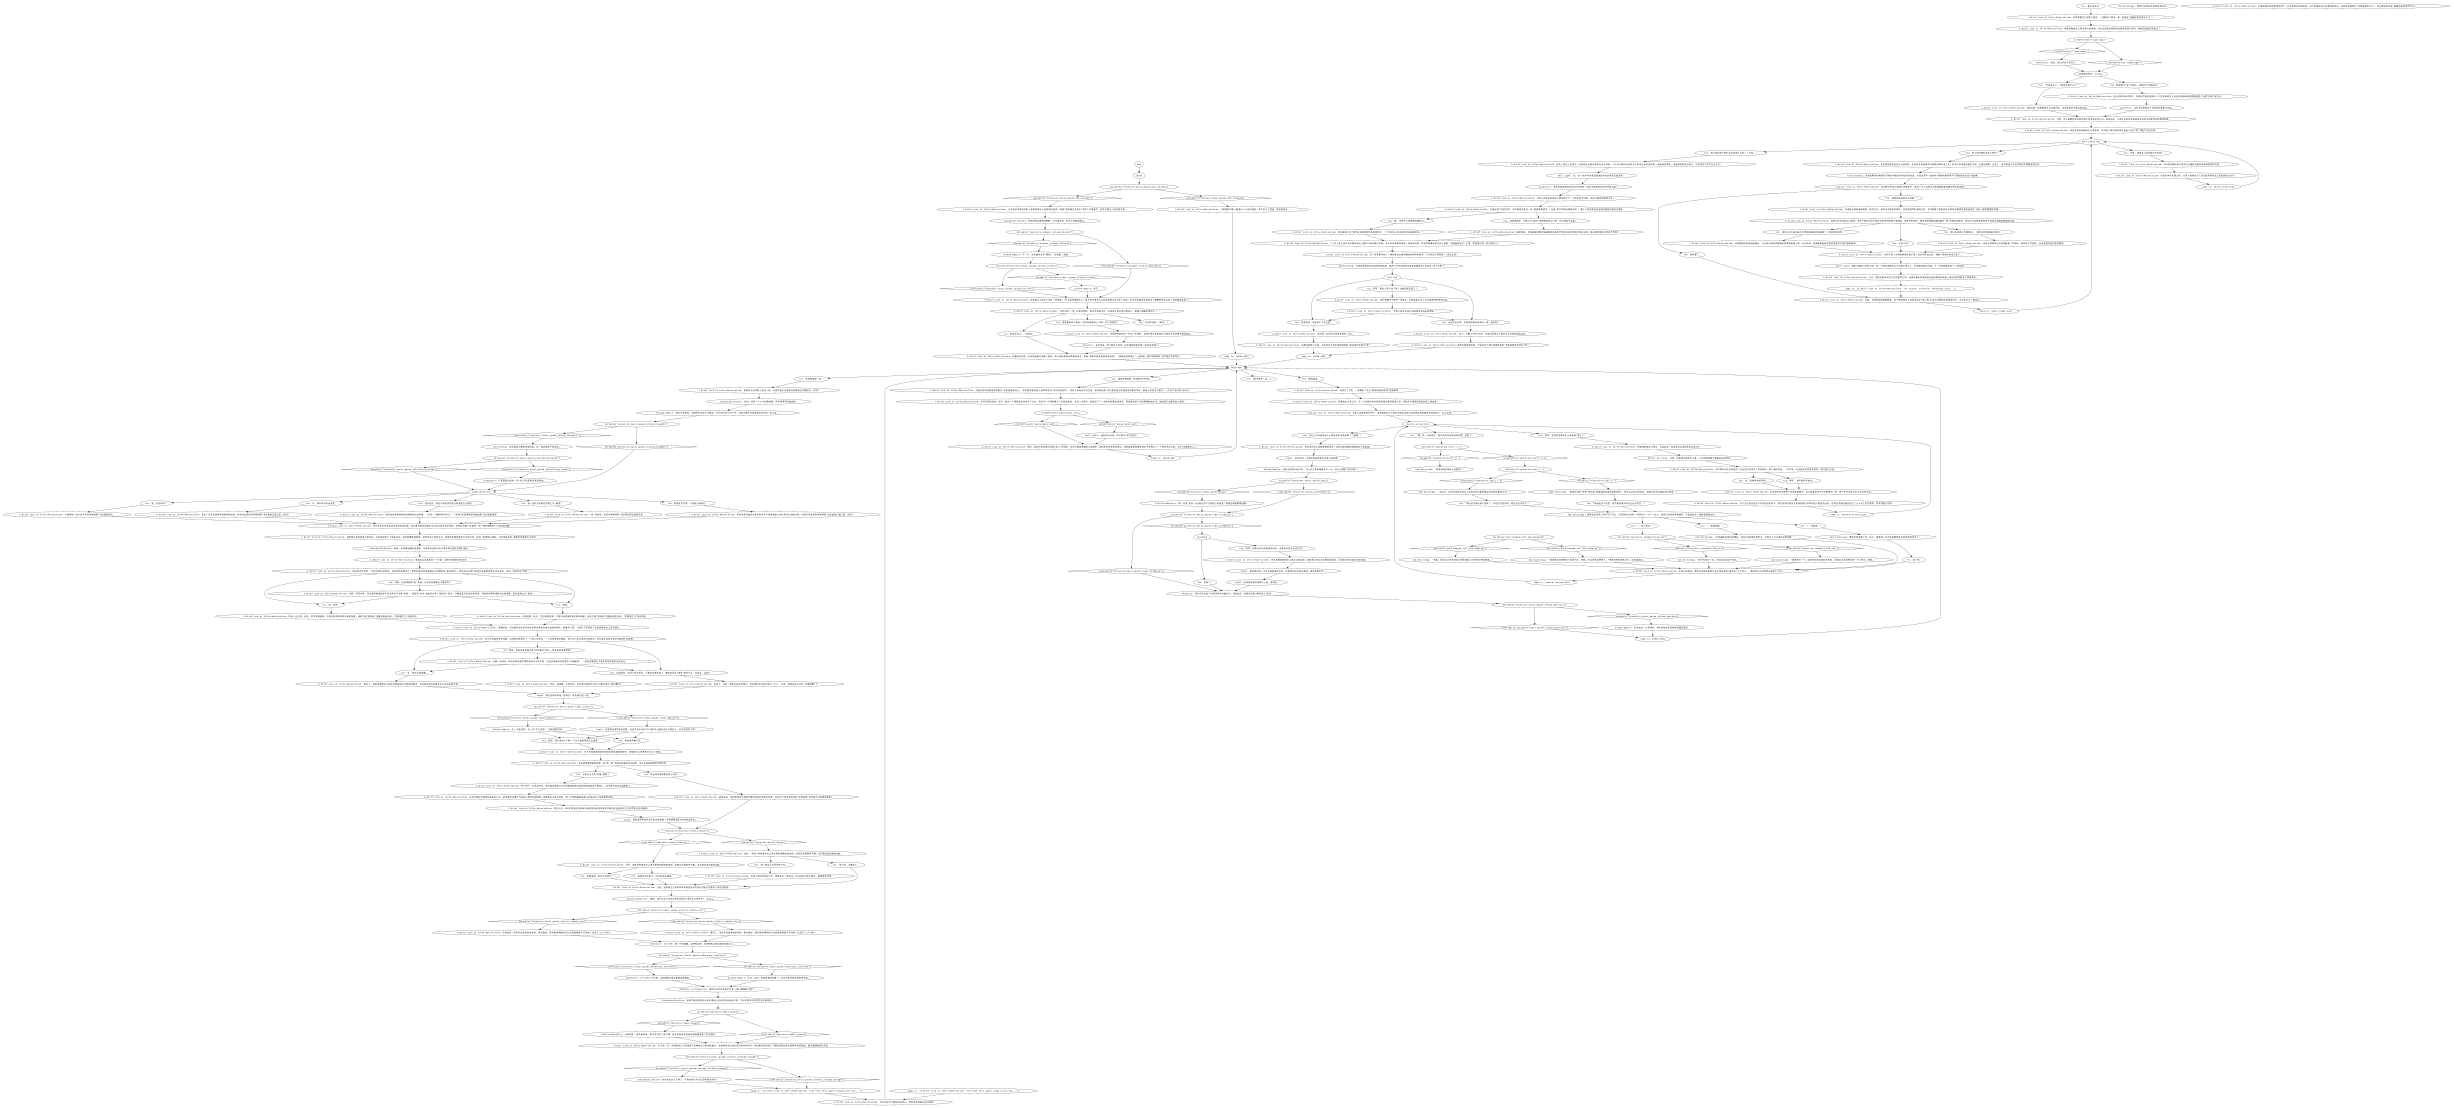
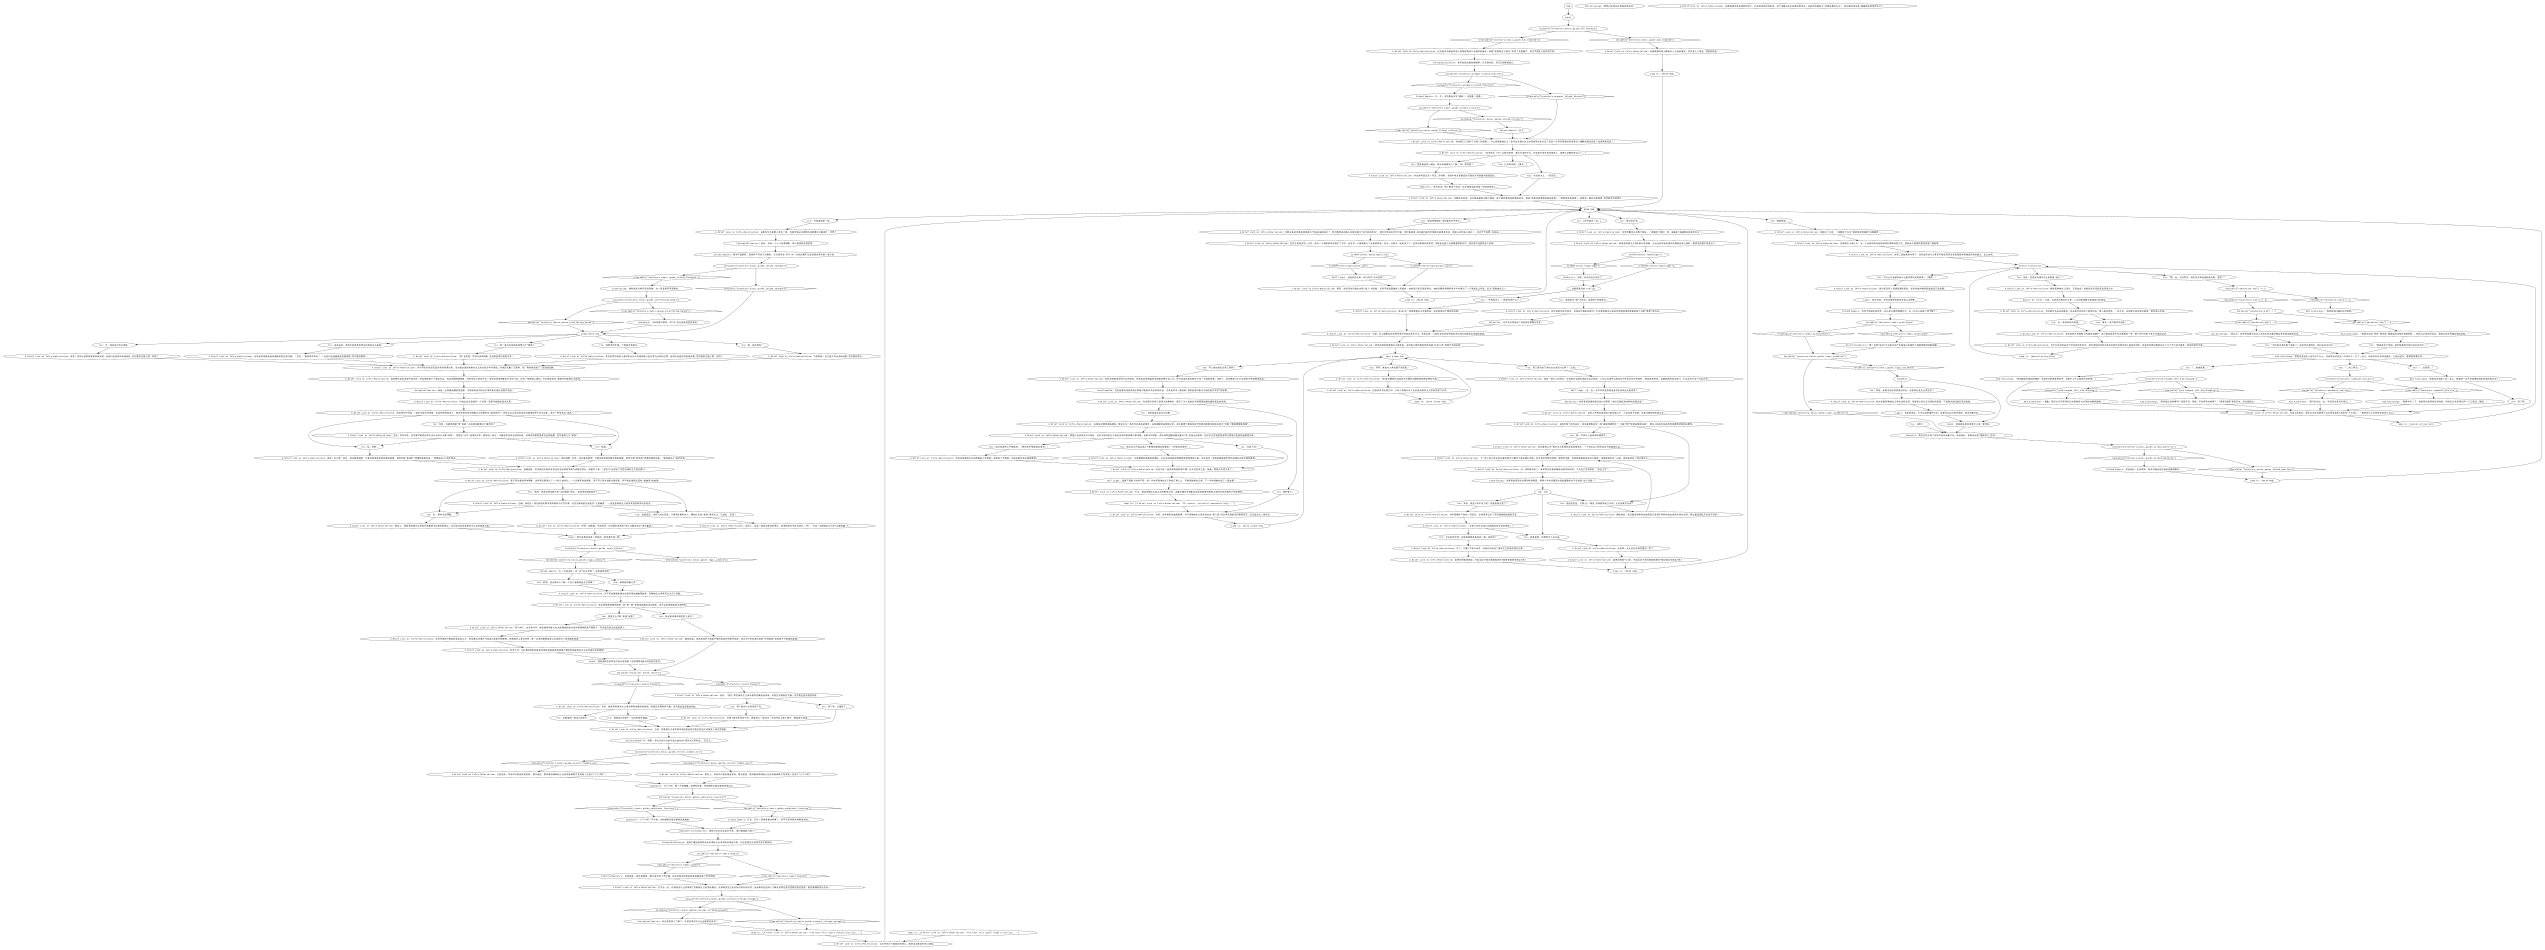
none -> (1608, 215)
(1447, 286) -> (1566, 497)
(1201, 559) -> (1971, 387)
(647, 729) -> none
